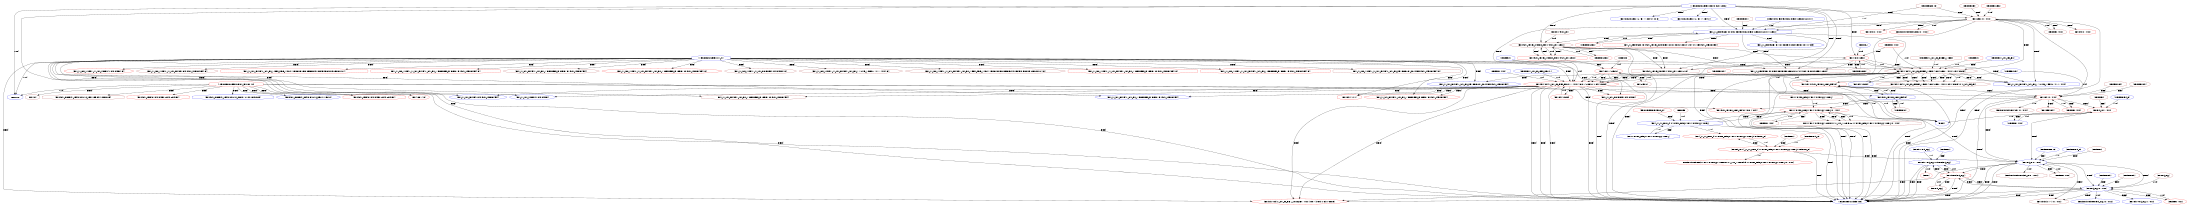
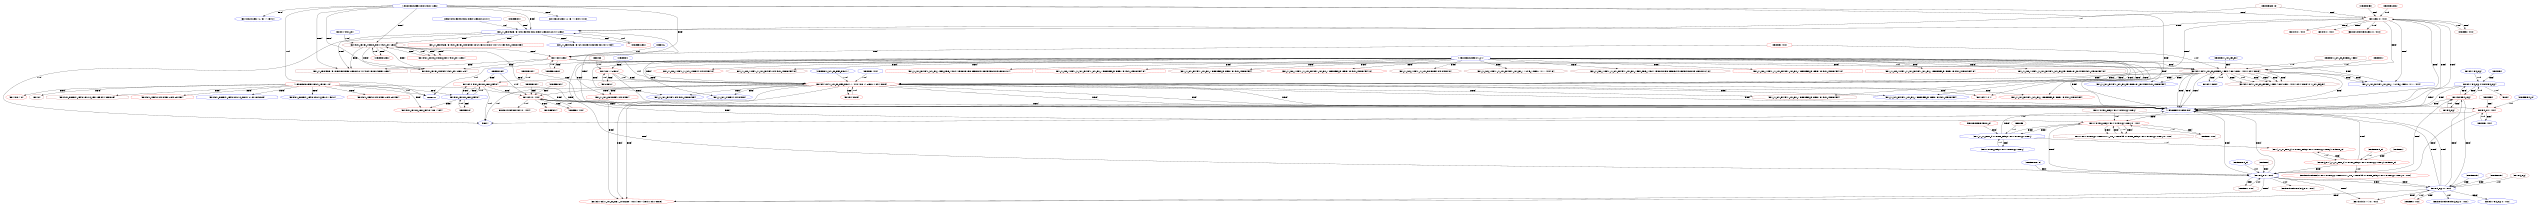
(1560, 32) -> (345, 32)
(1850, 128) -> (2148, 116)
